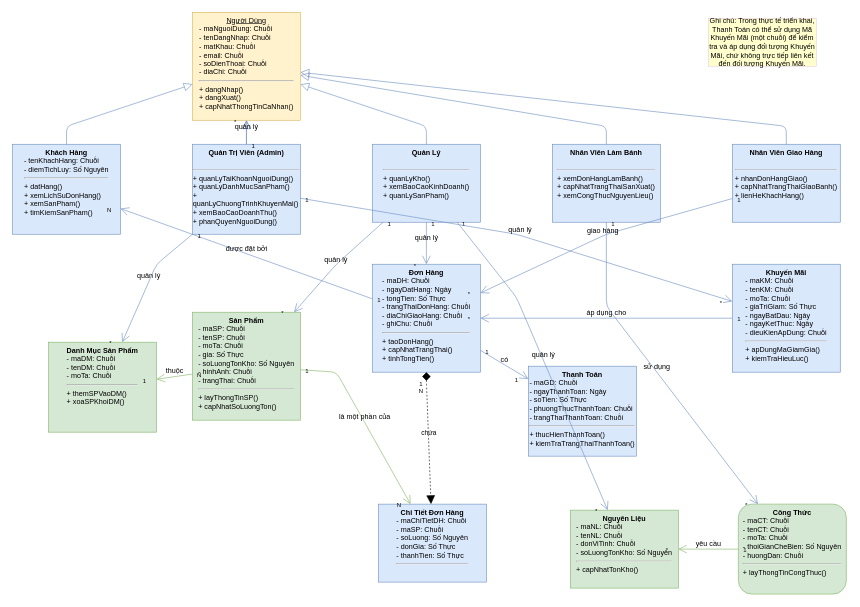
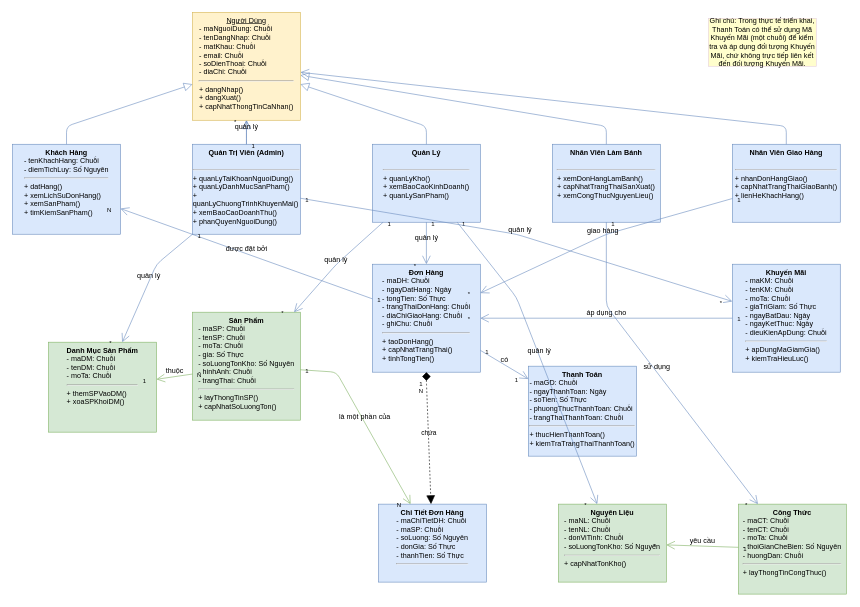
(310, 73) -> (307, 73)
(624, 549) -> (612, 543)
(792, 549) -> (792, 549)
